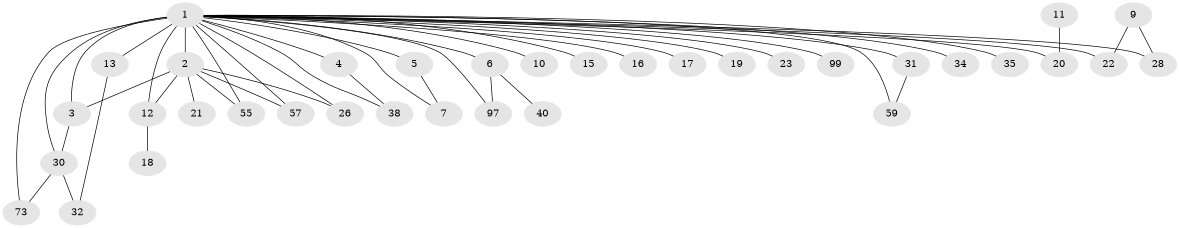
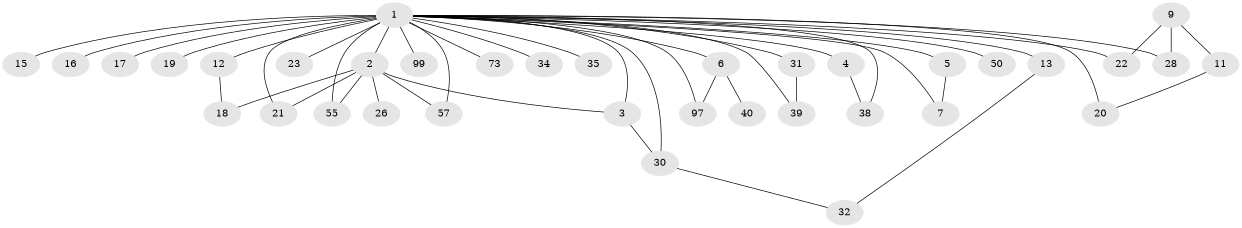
none -> (1196, 40)
(267, 62) -> (274, 48)
(539, 64) -> (997, 64)
(166, 89) -> (295, 88)
(892, 114) -> (797, 114)
(40, 188) -> none
